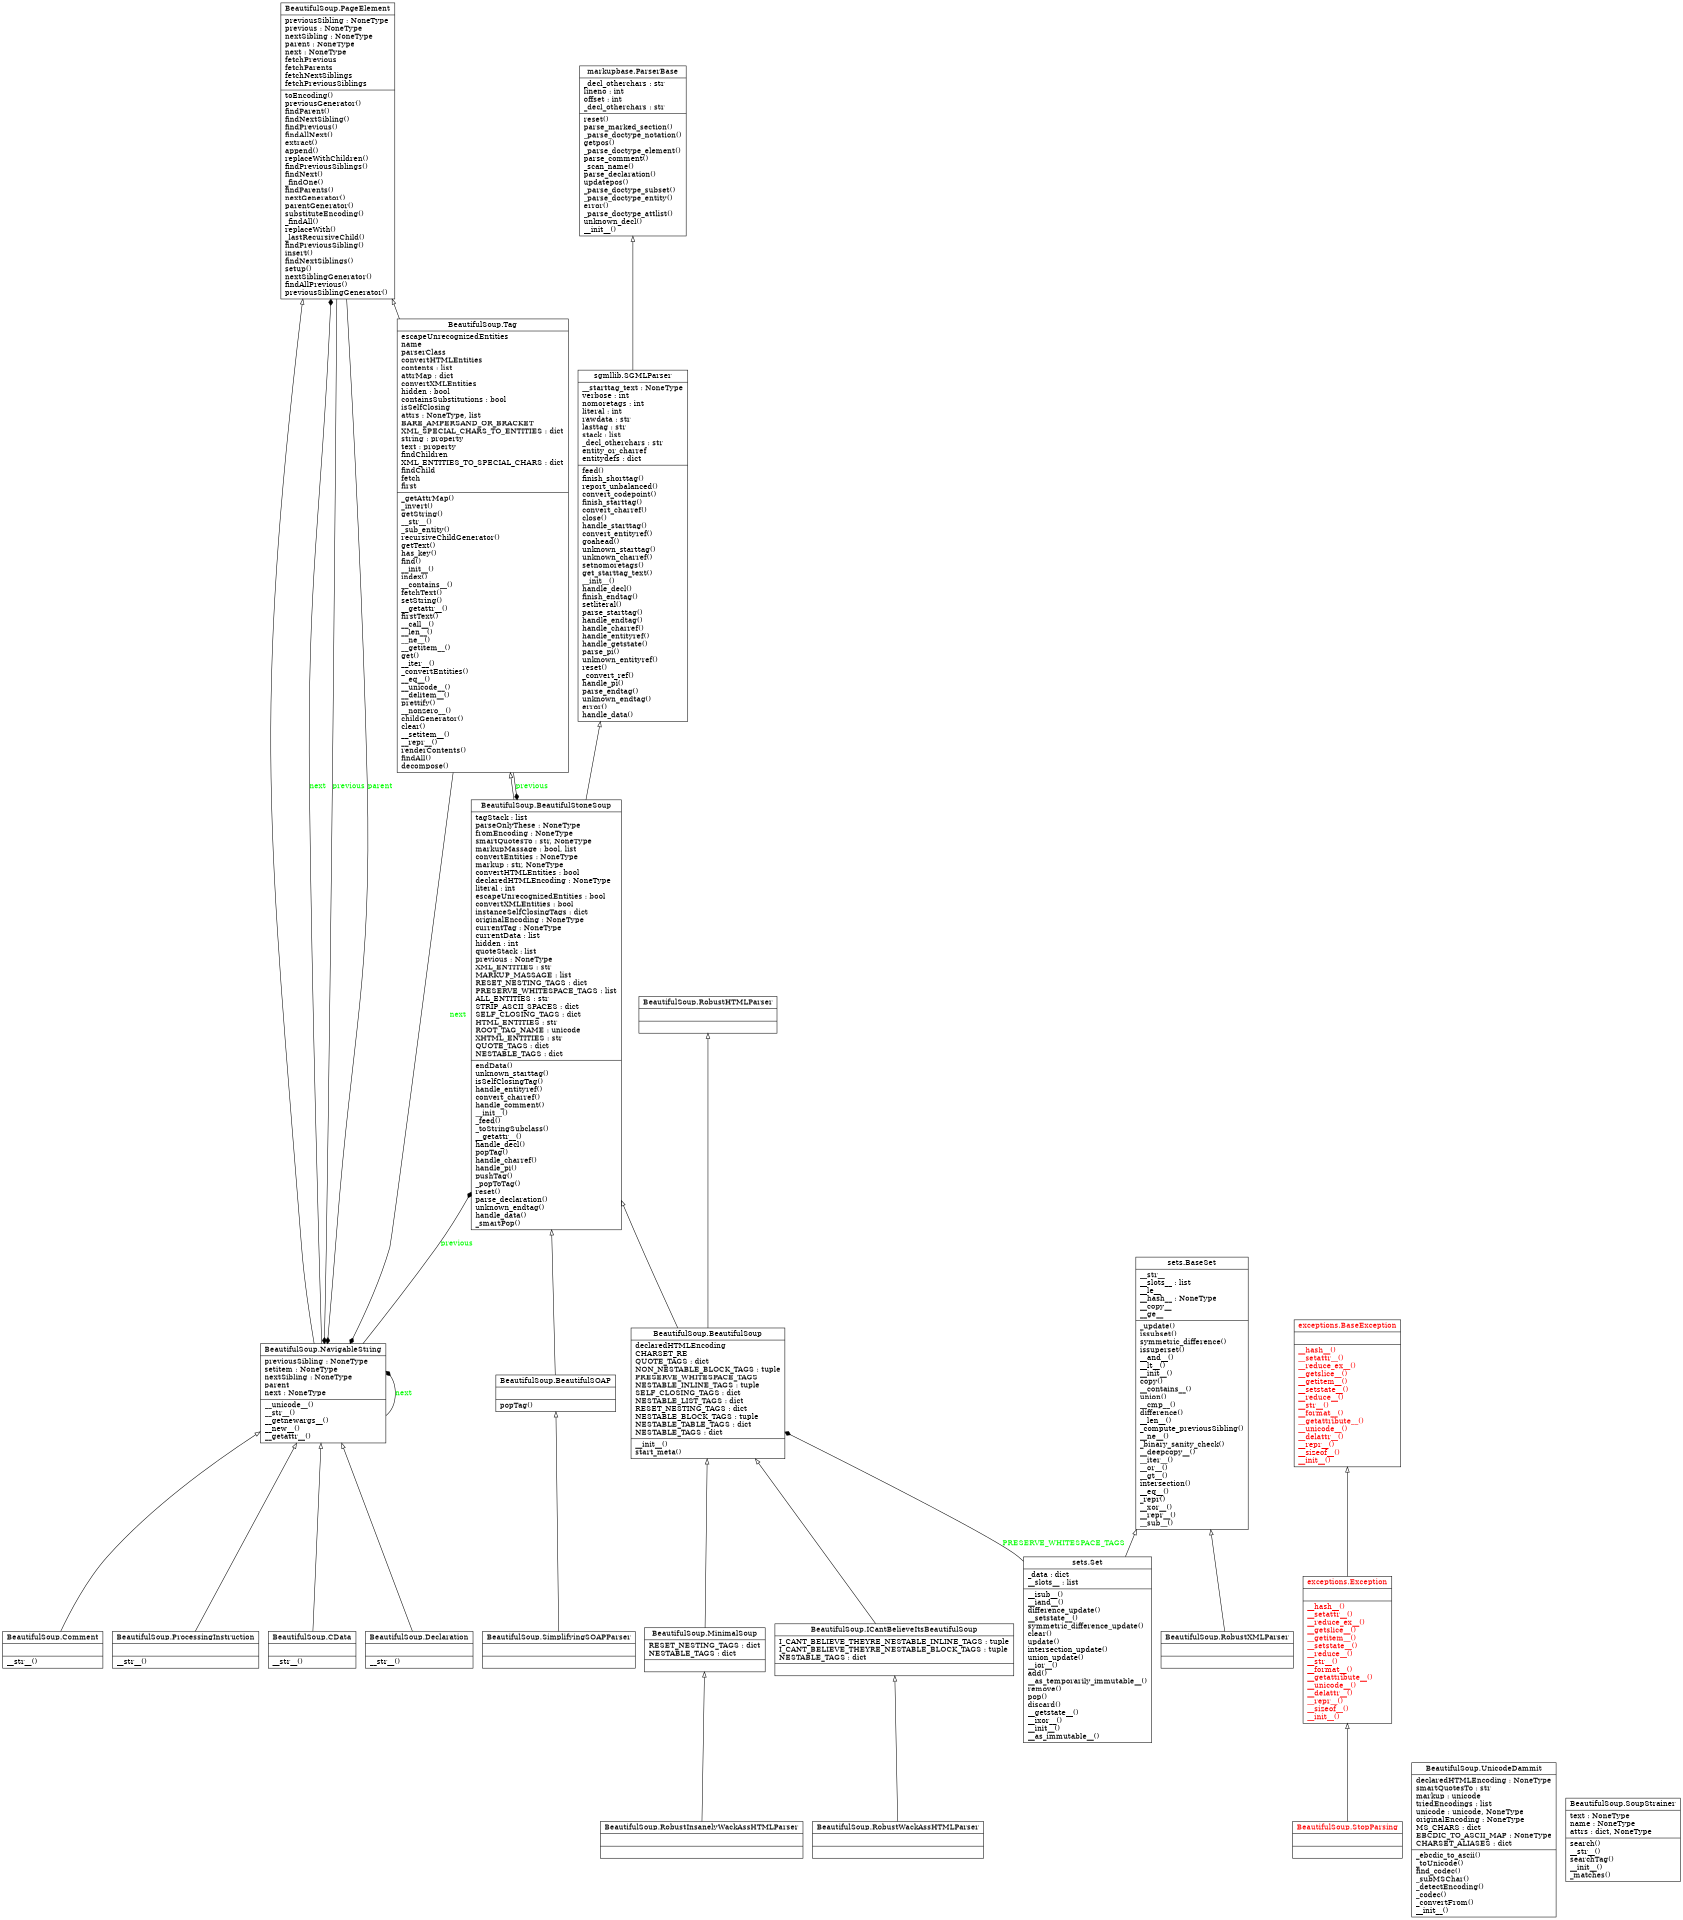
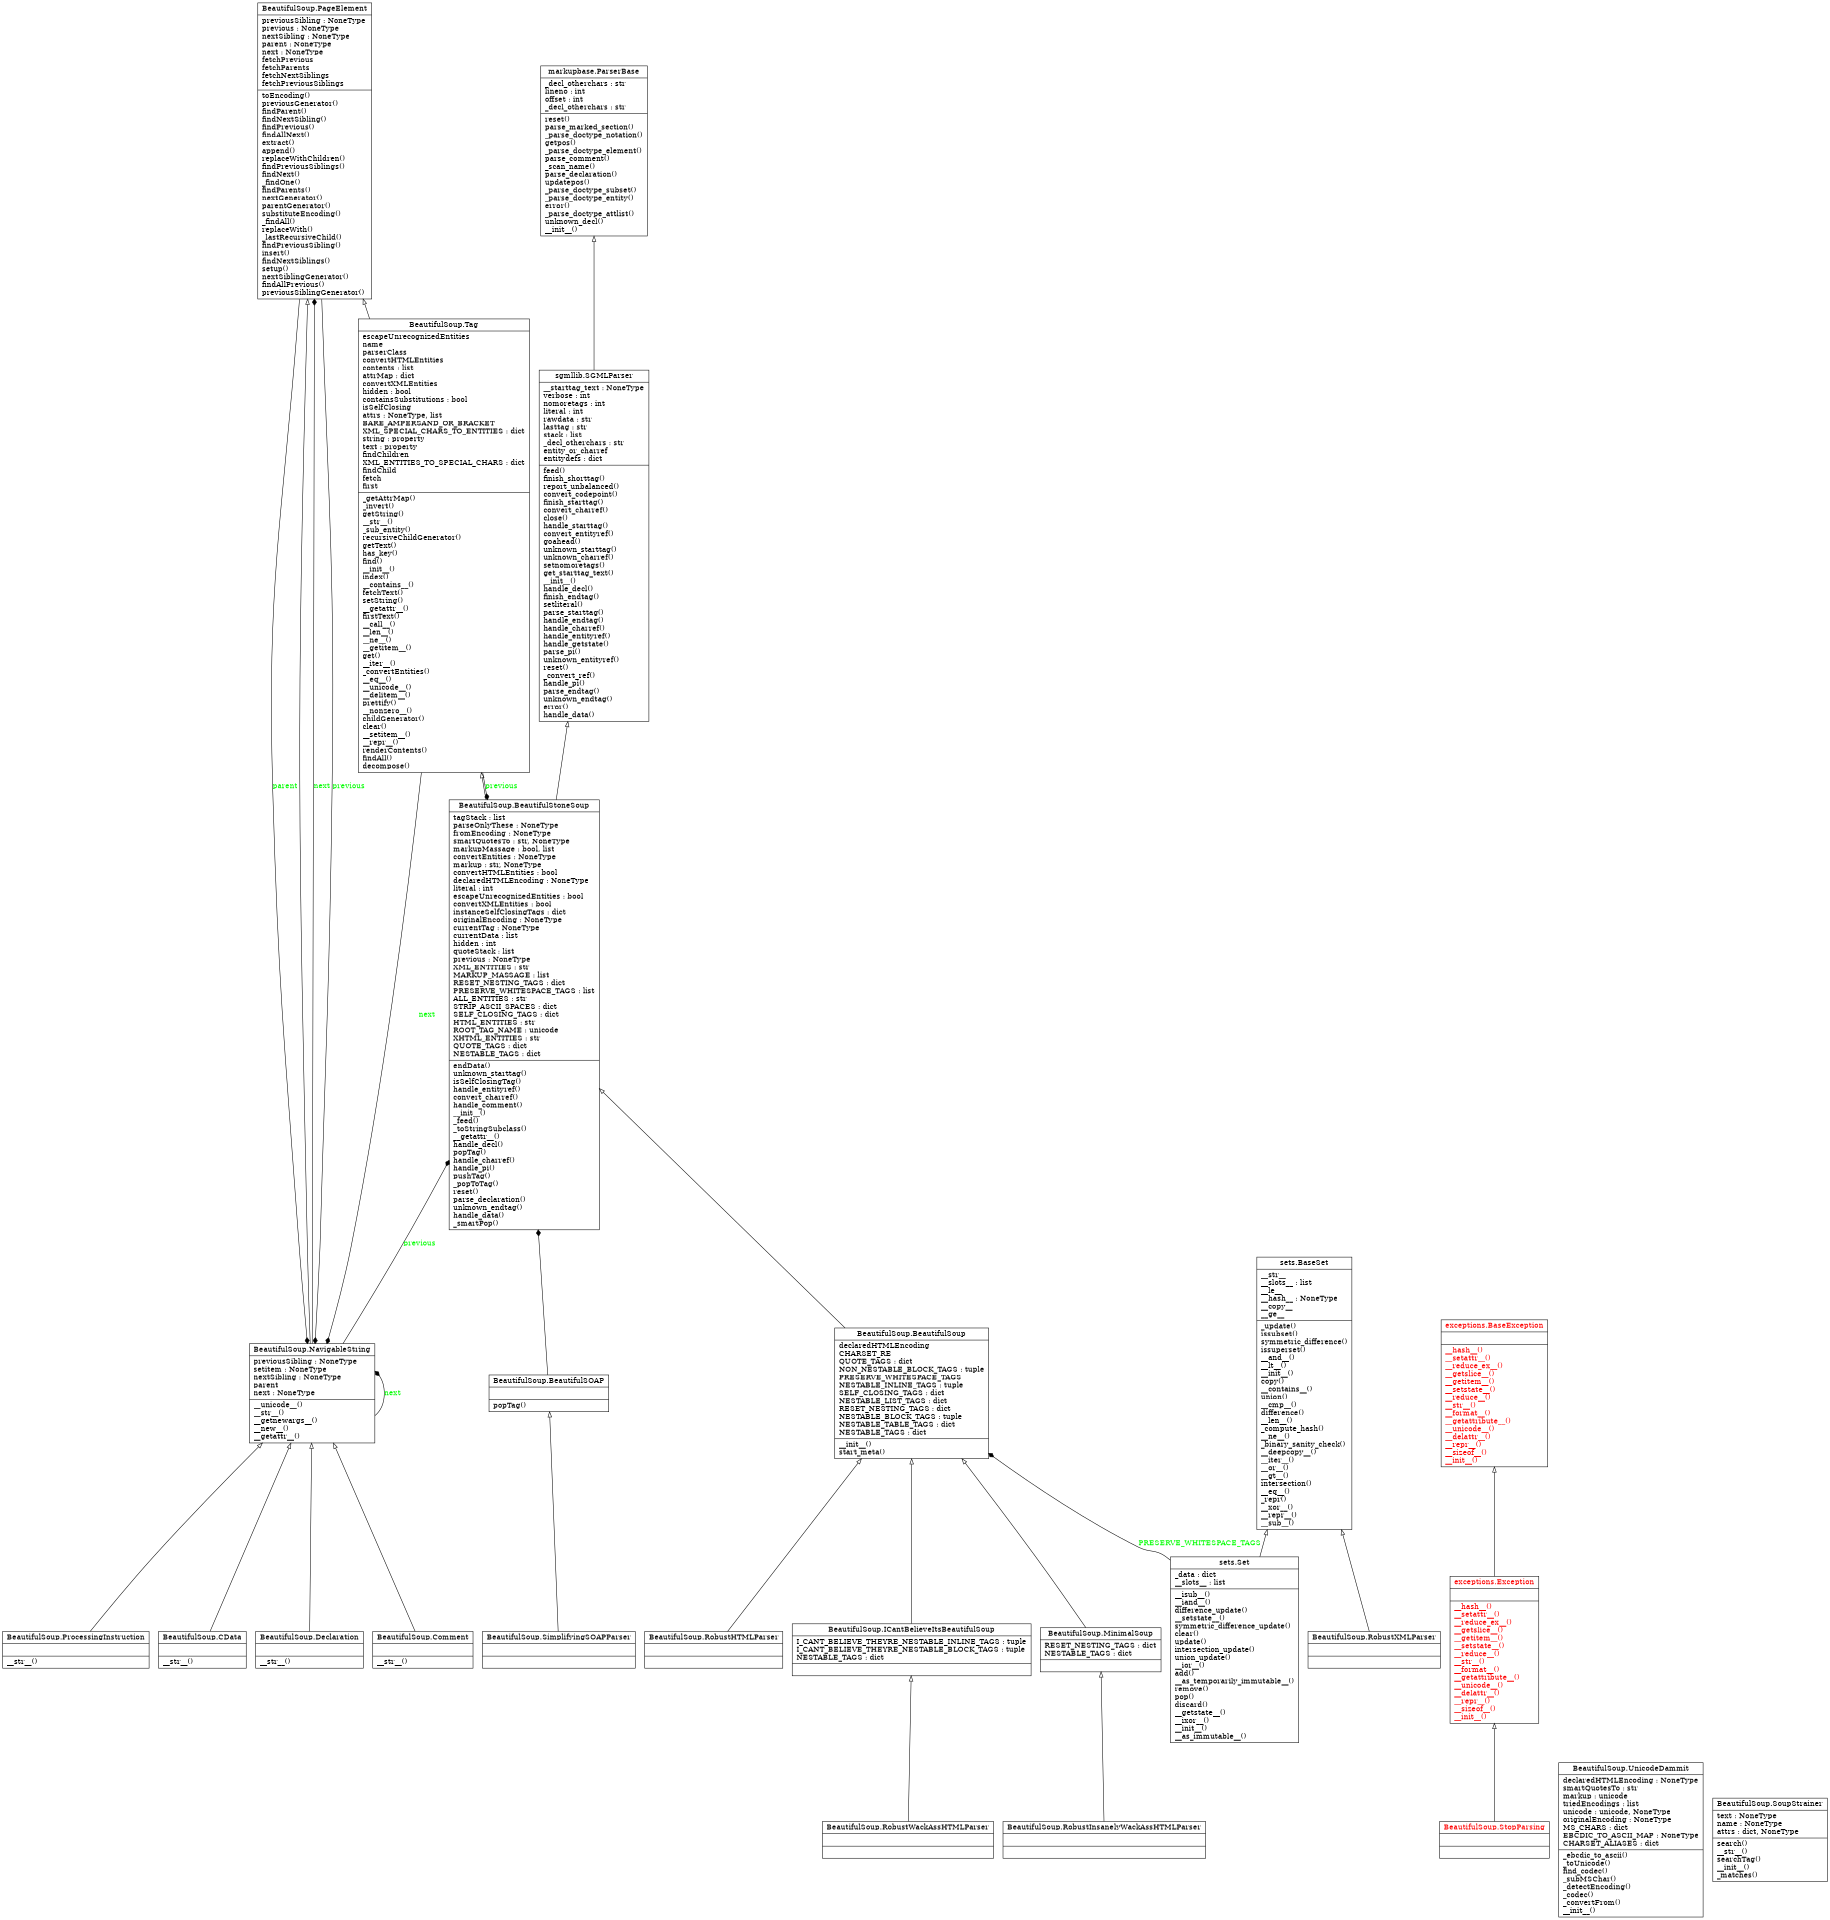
(708, 1183) -> (793, 1547)
(554, 1305) -> (543, 1306)
(1192, 1429) -> (1293, 1429)
